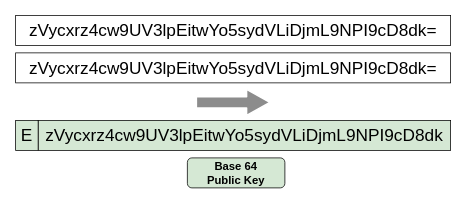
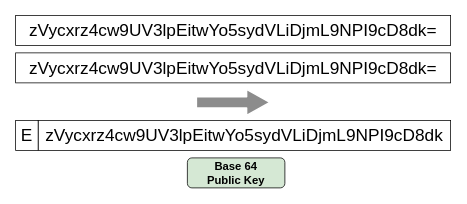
(27, 135) -> (27, 135)
(244, 135) -> (244, 135)
